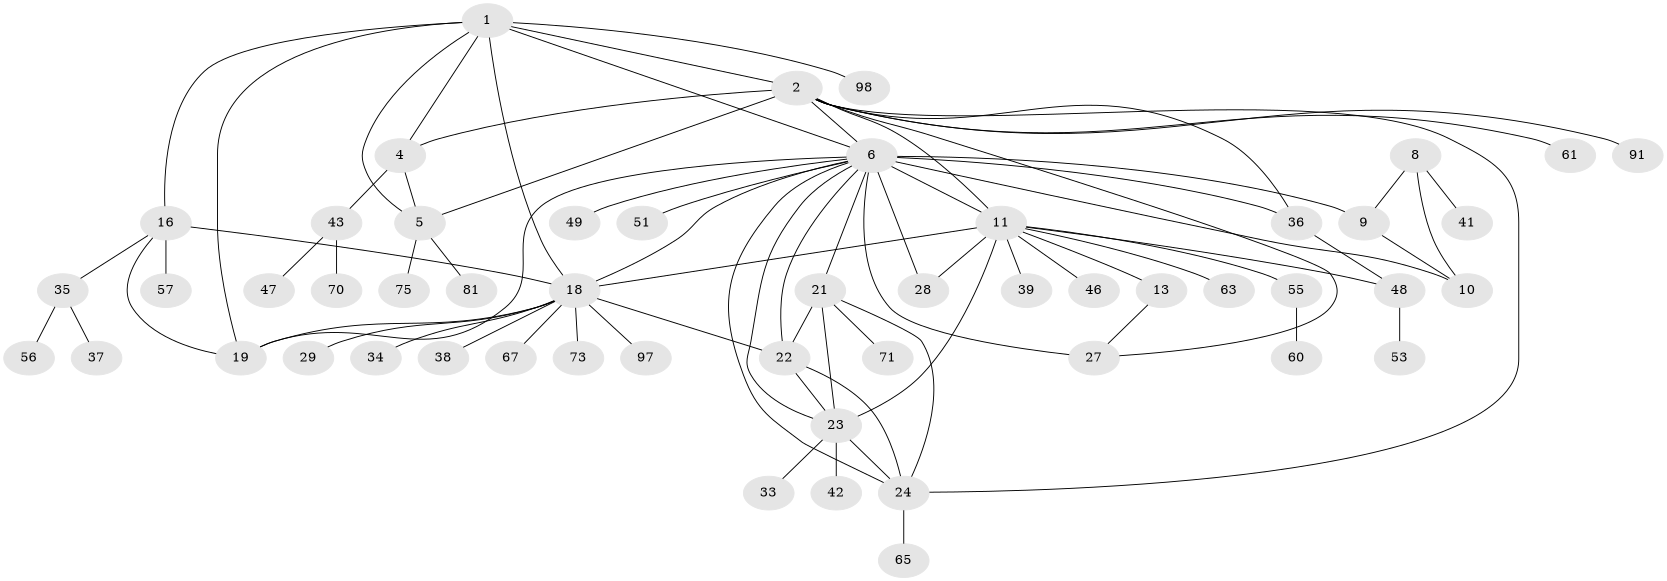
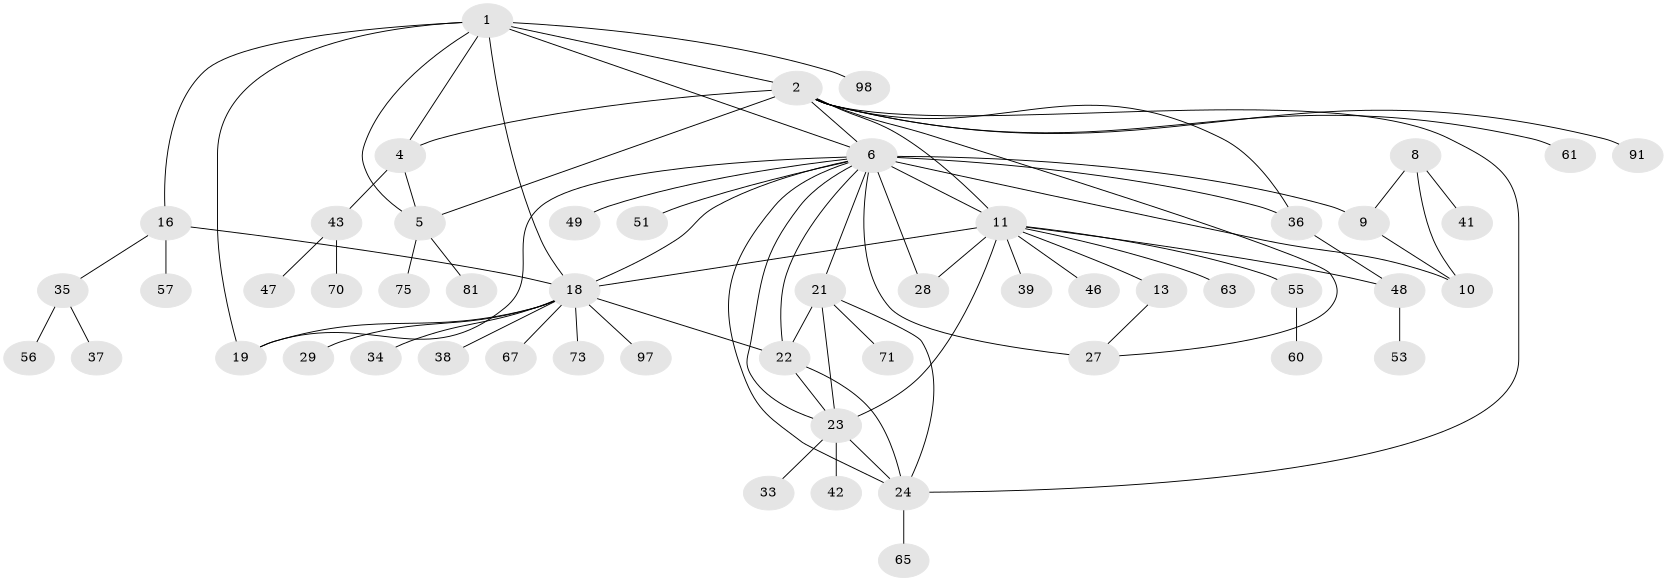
(139, 316) -> none
